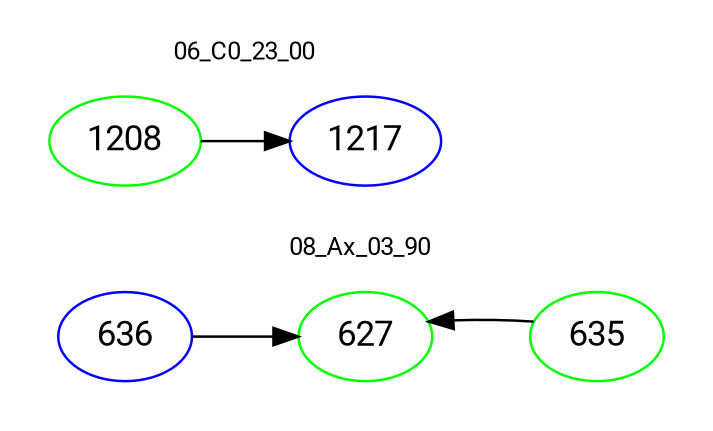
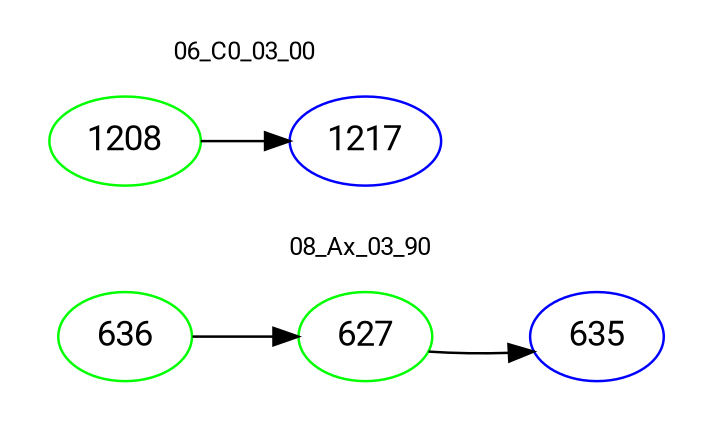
(245, 53) -> (245, 53)
(494, 320) -> (469, 353)
(125, 337) -> (125, 337)
(597, 337) -> (597, 337)
